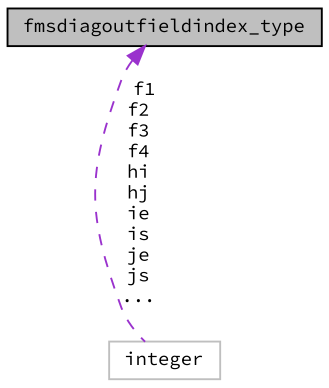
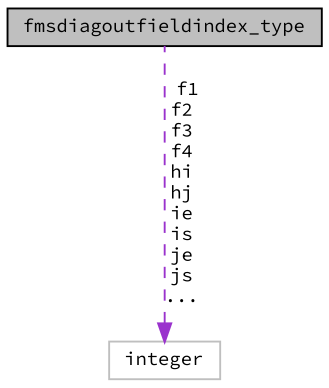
(96, 203) -> (165, 185)
